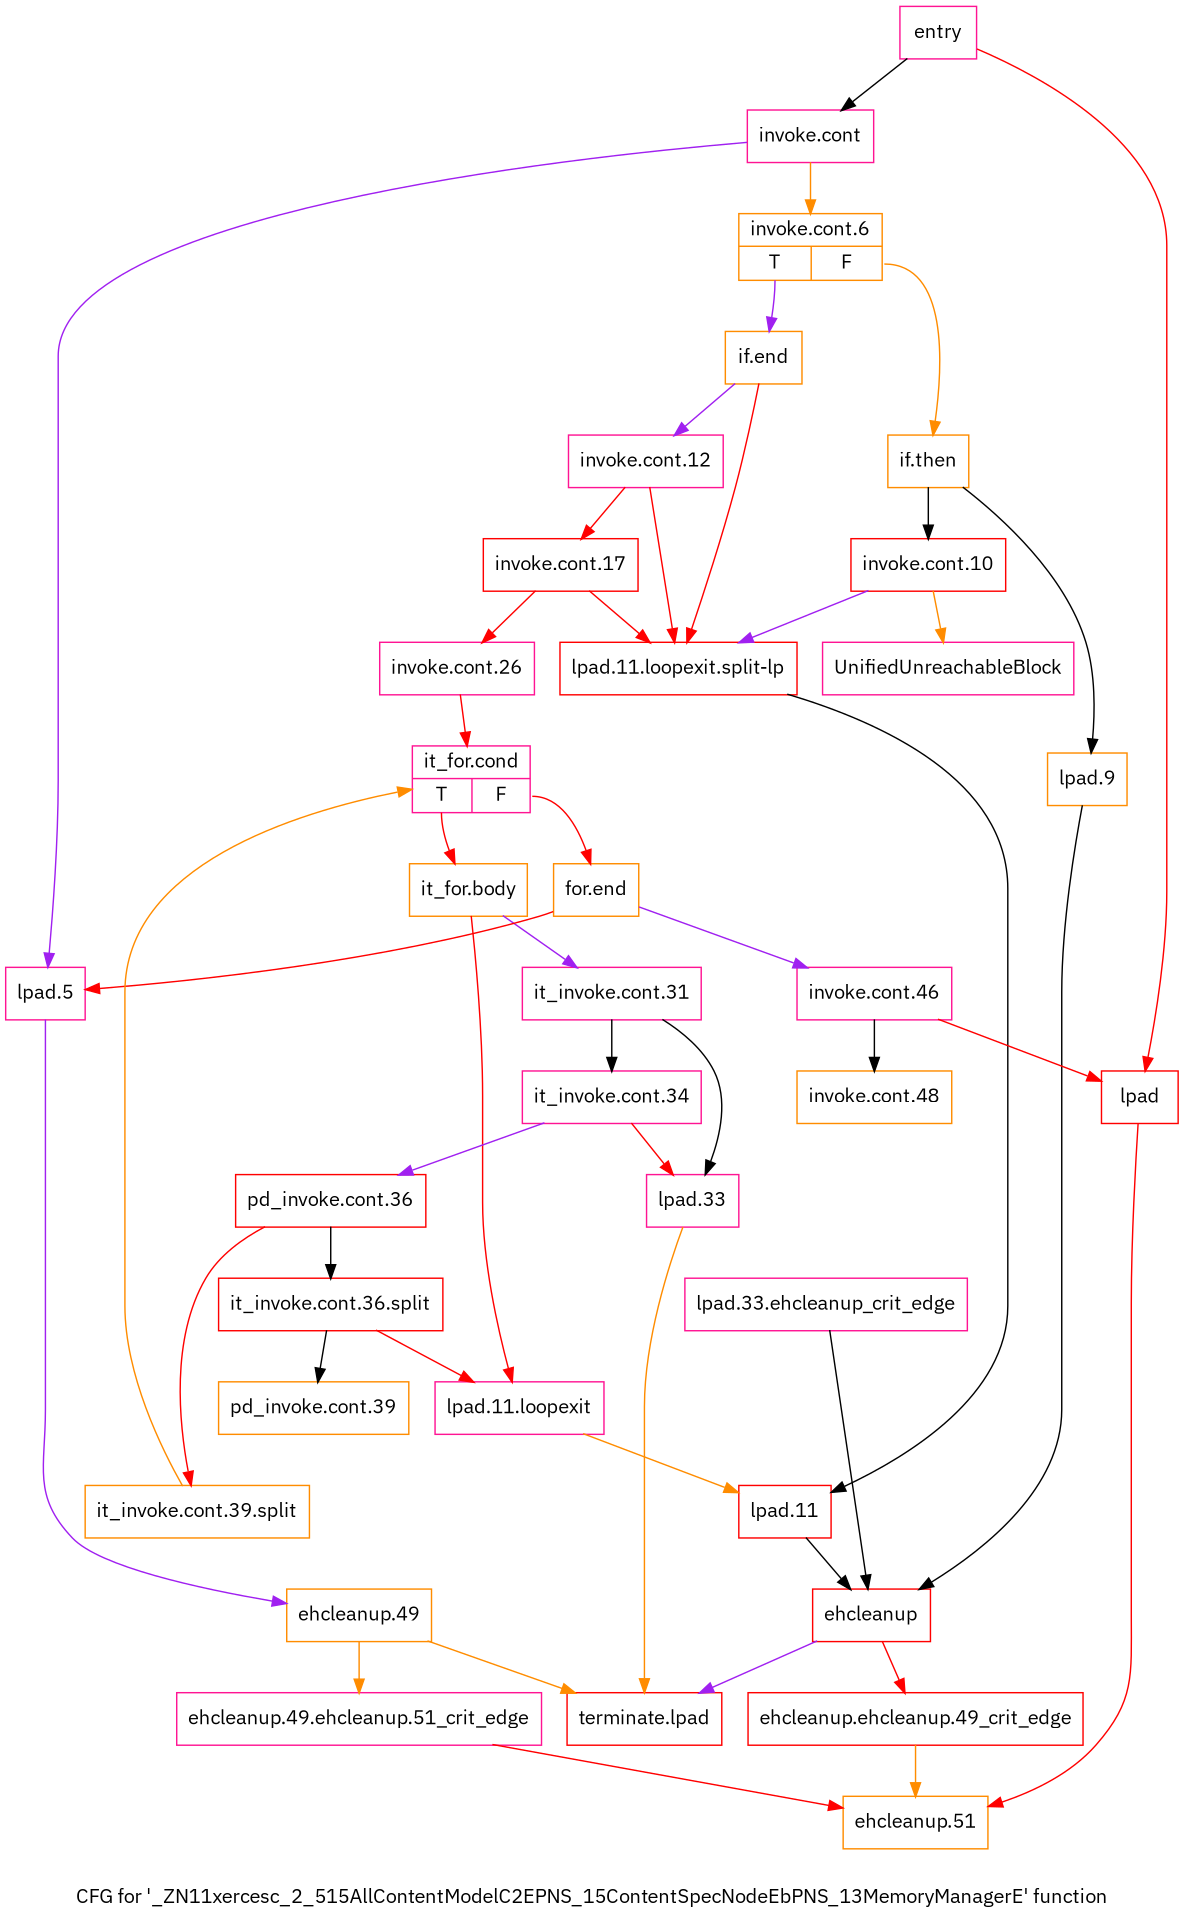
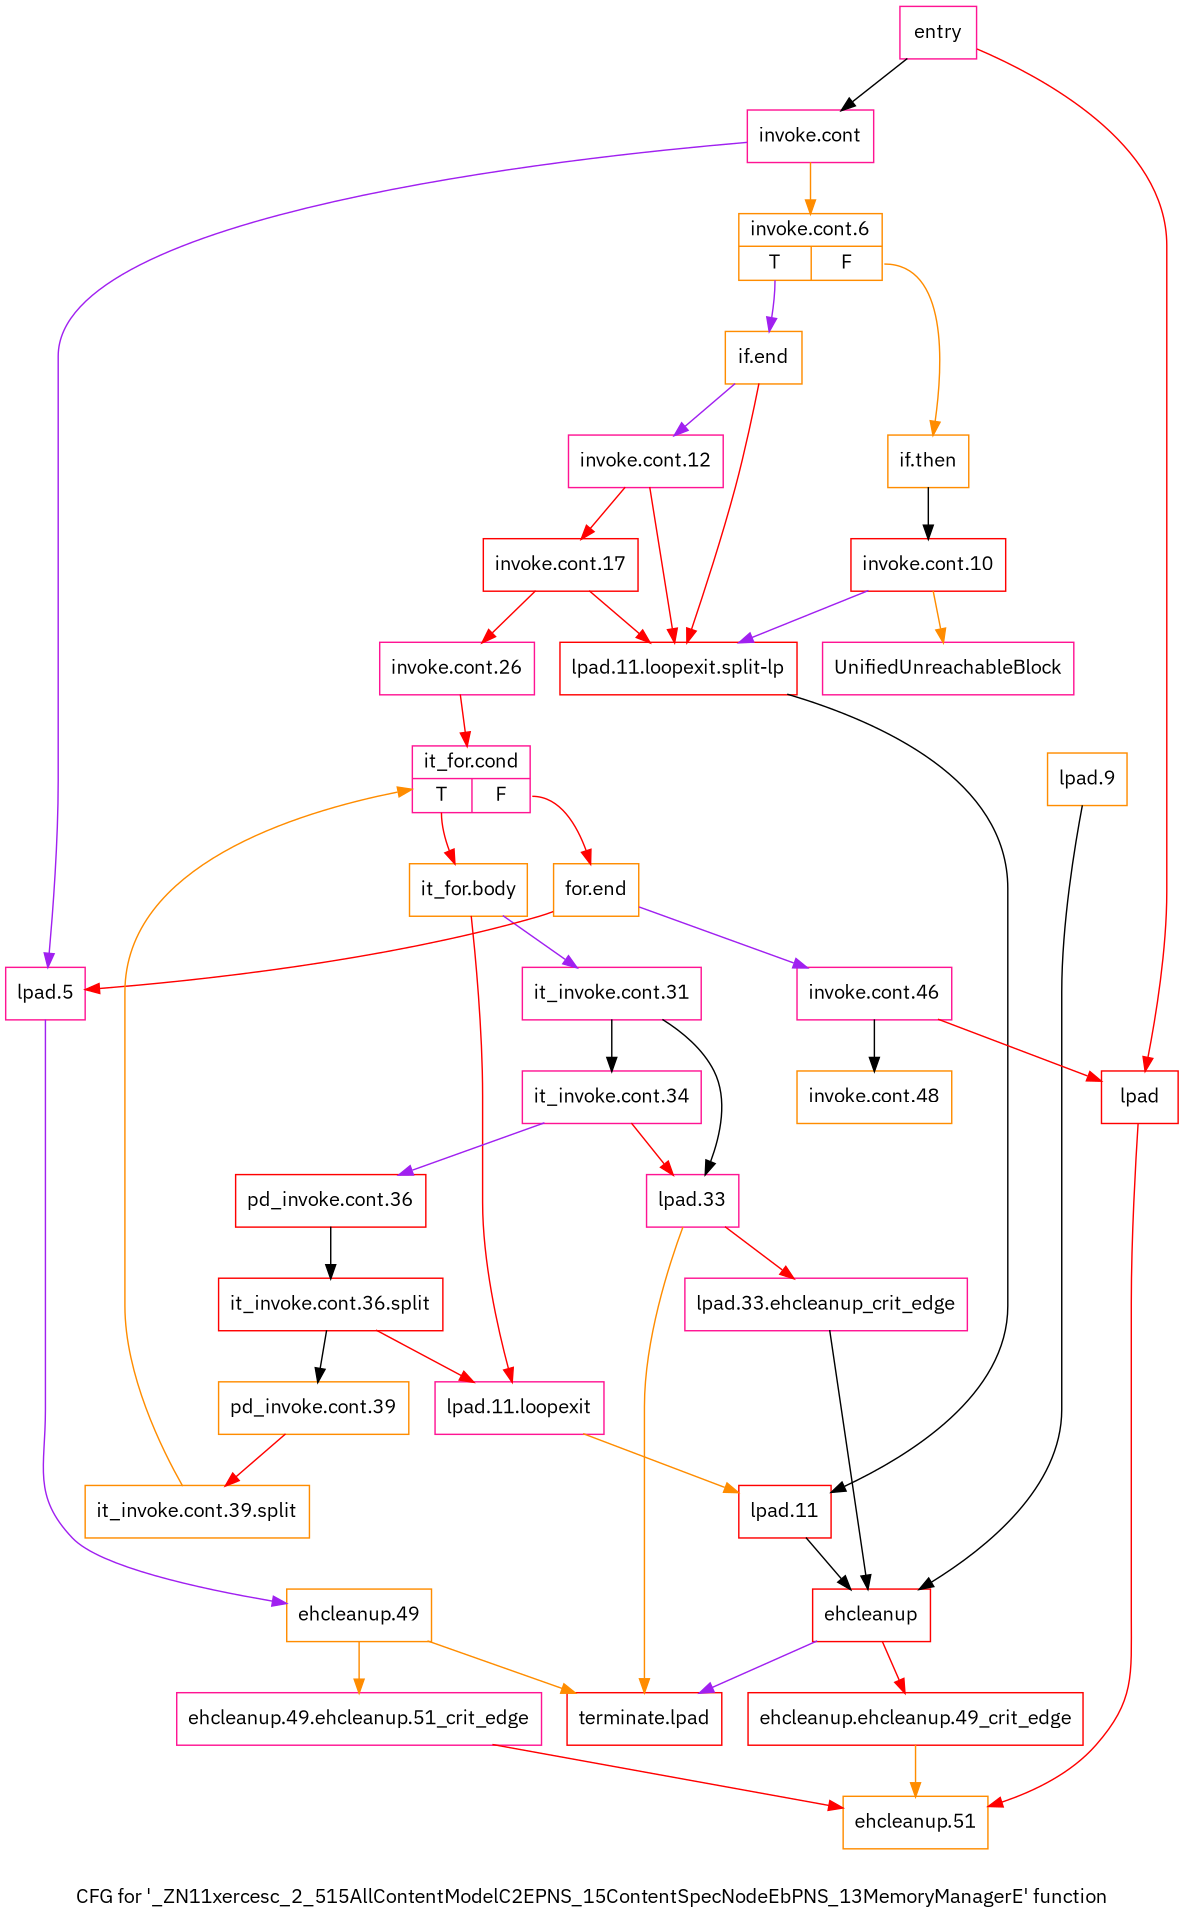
(1064, 595) -> none
none -> (754, 1248)
(186, 1334) -> (261, 1455)
